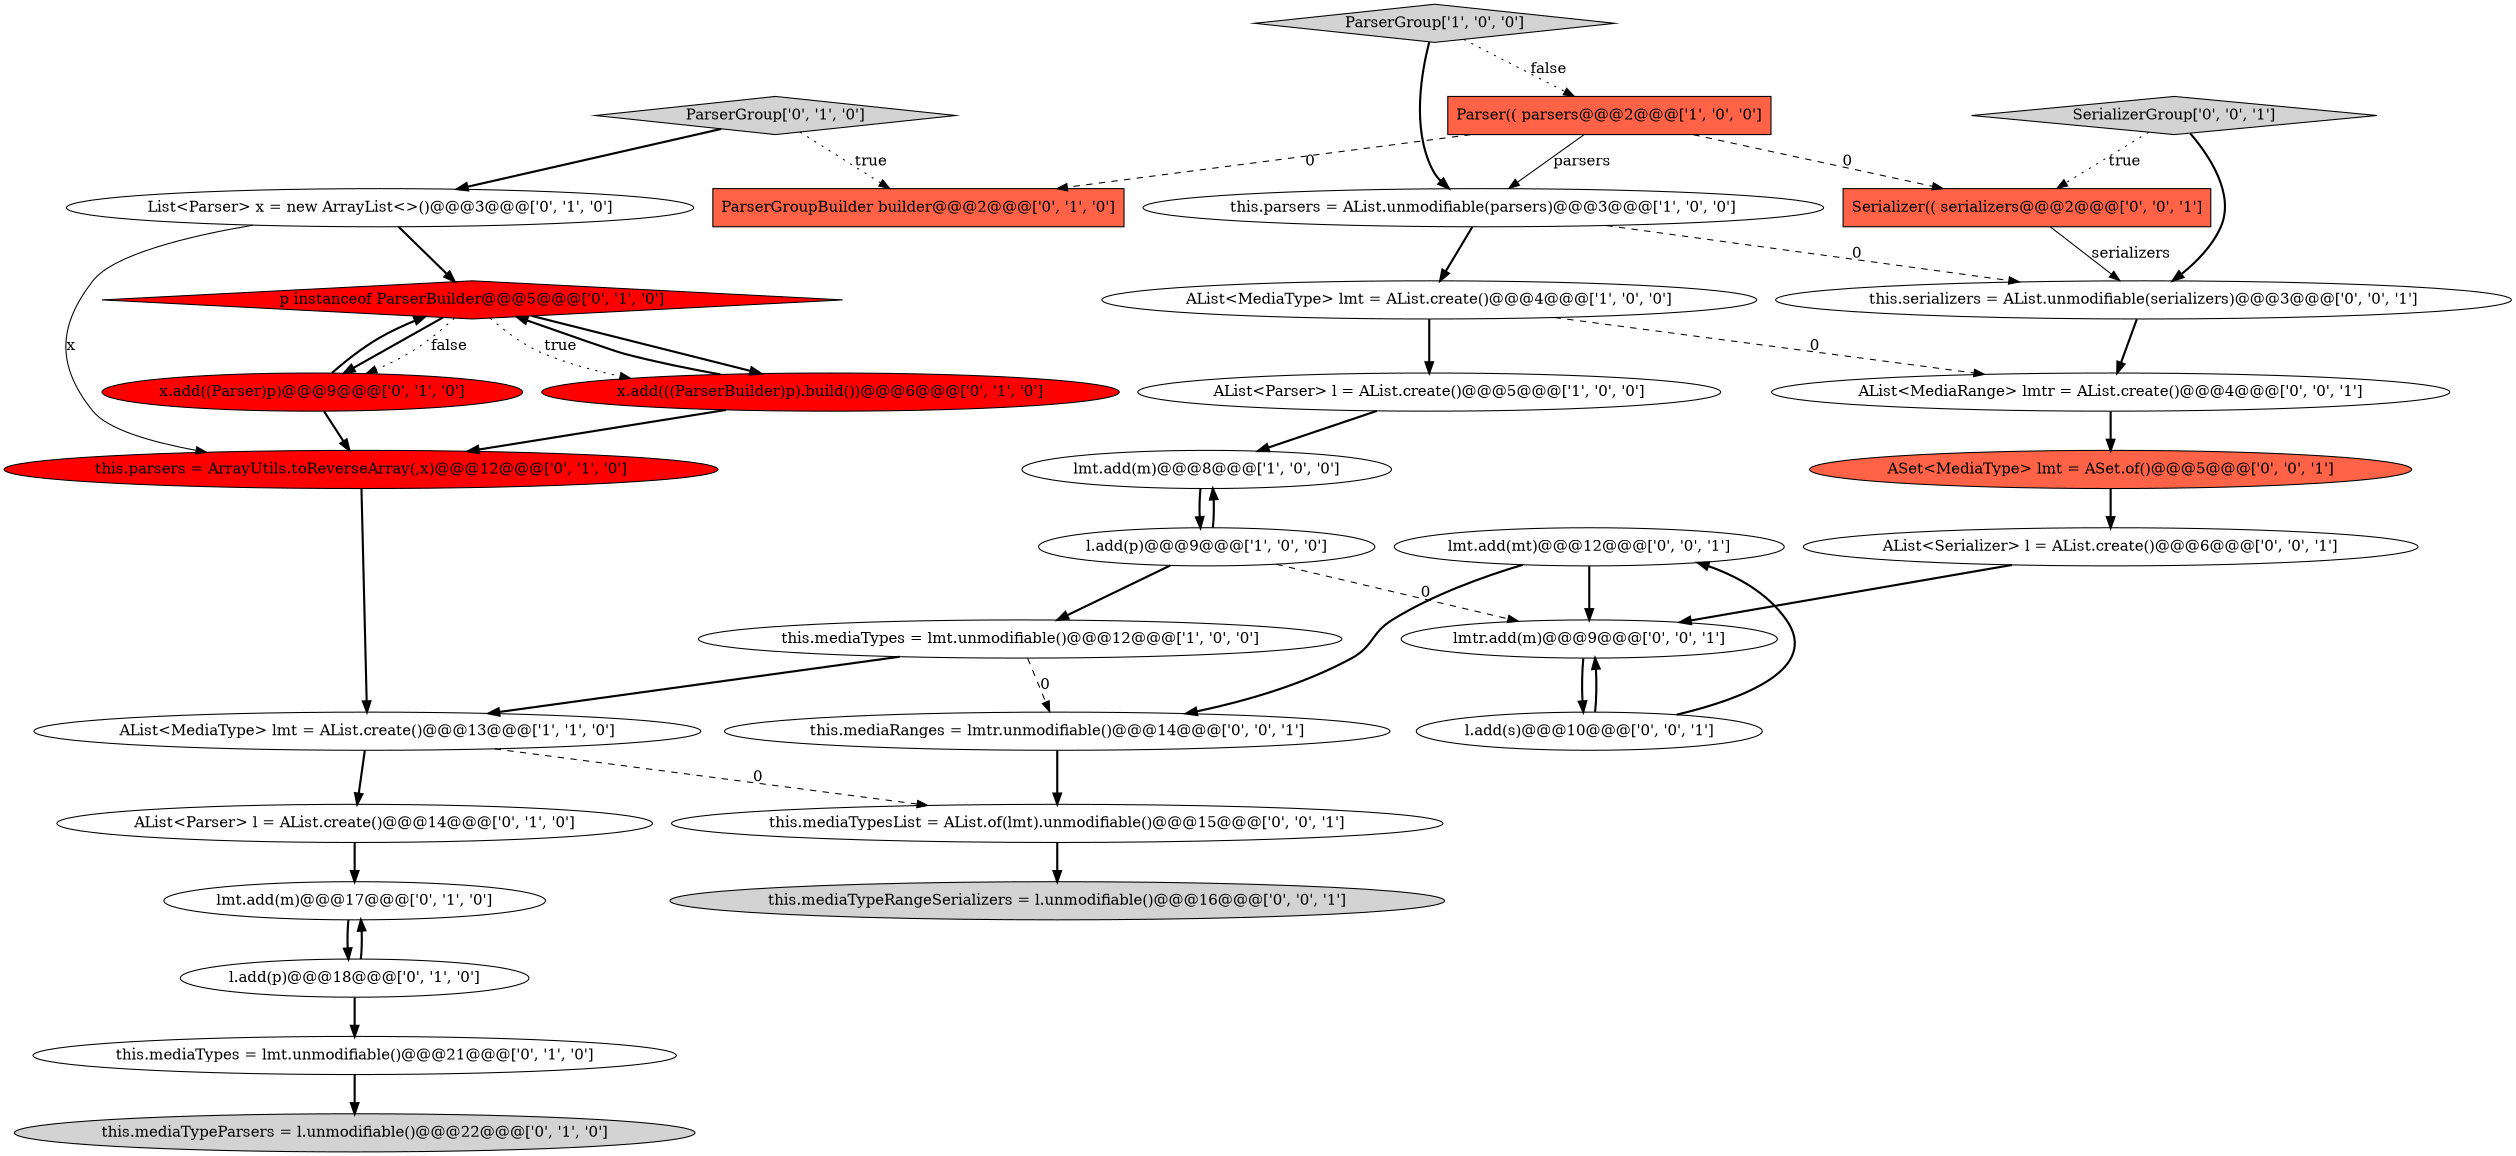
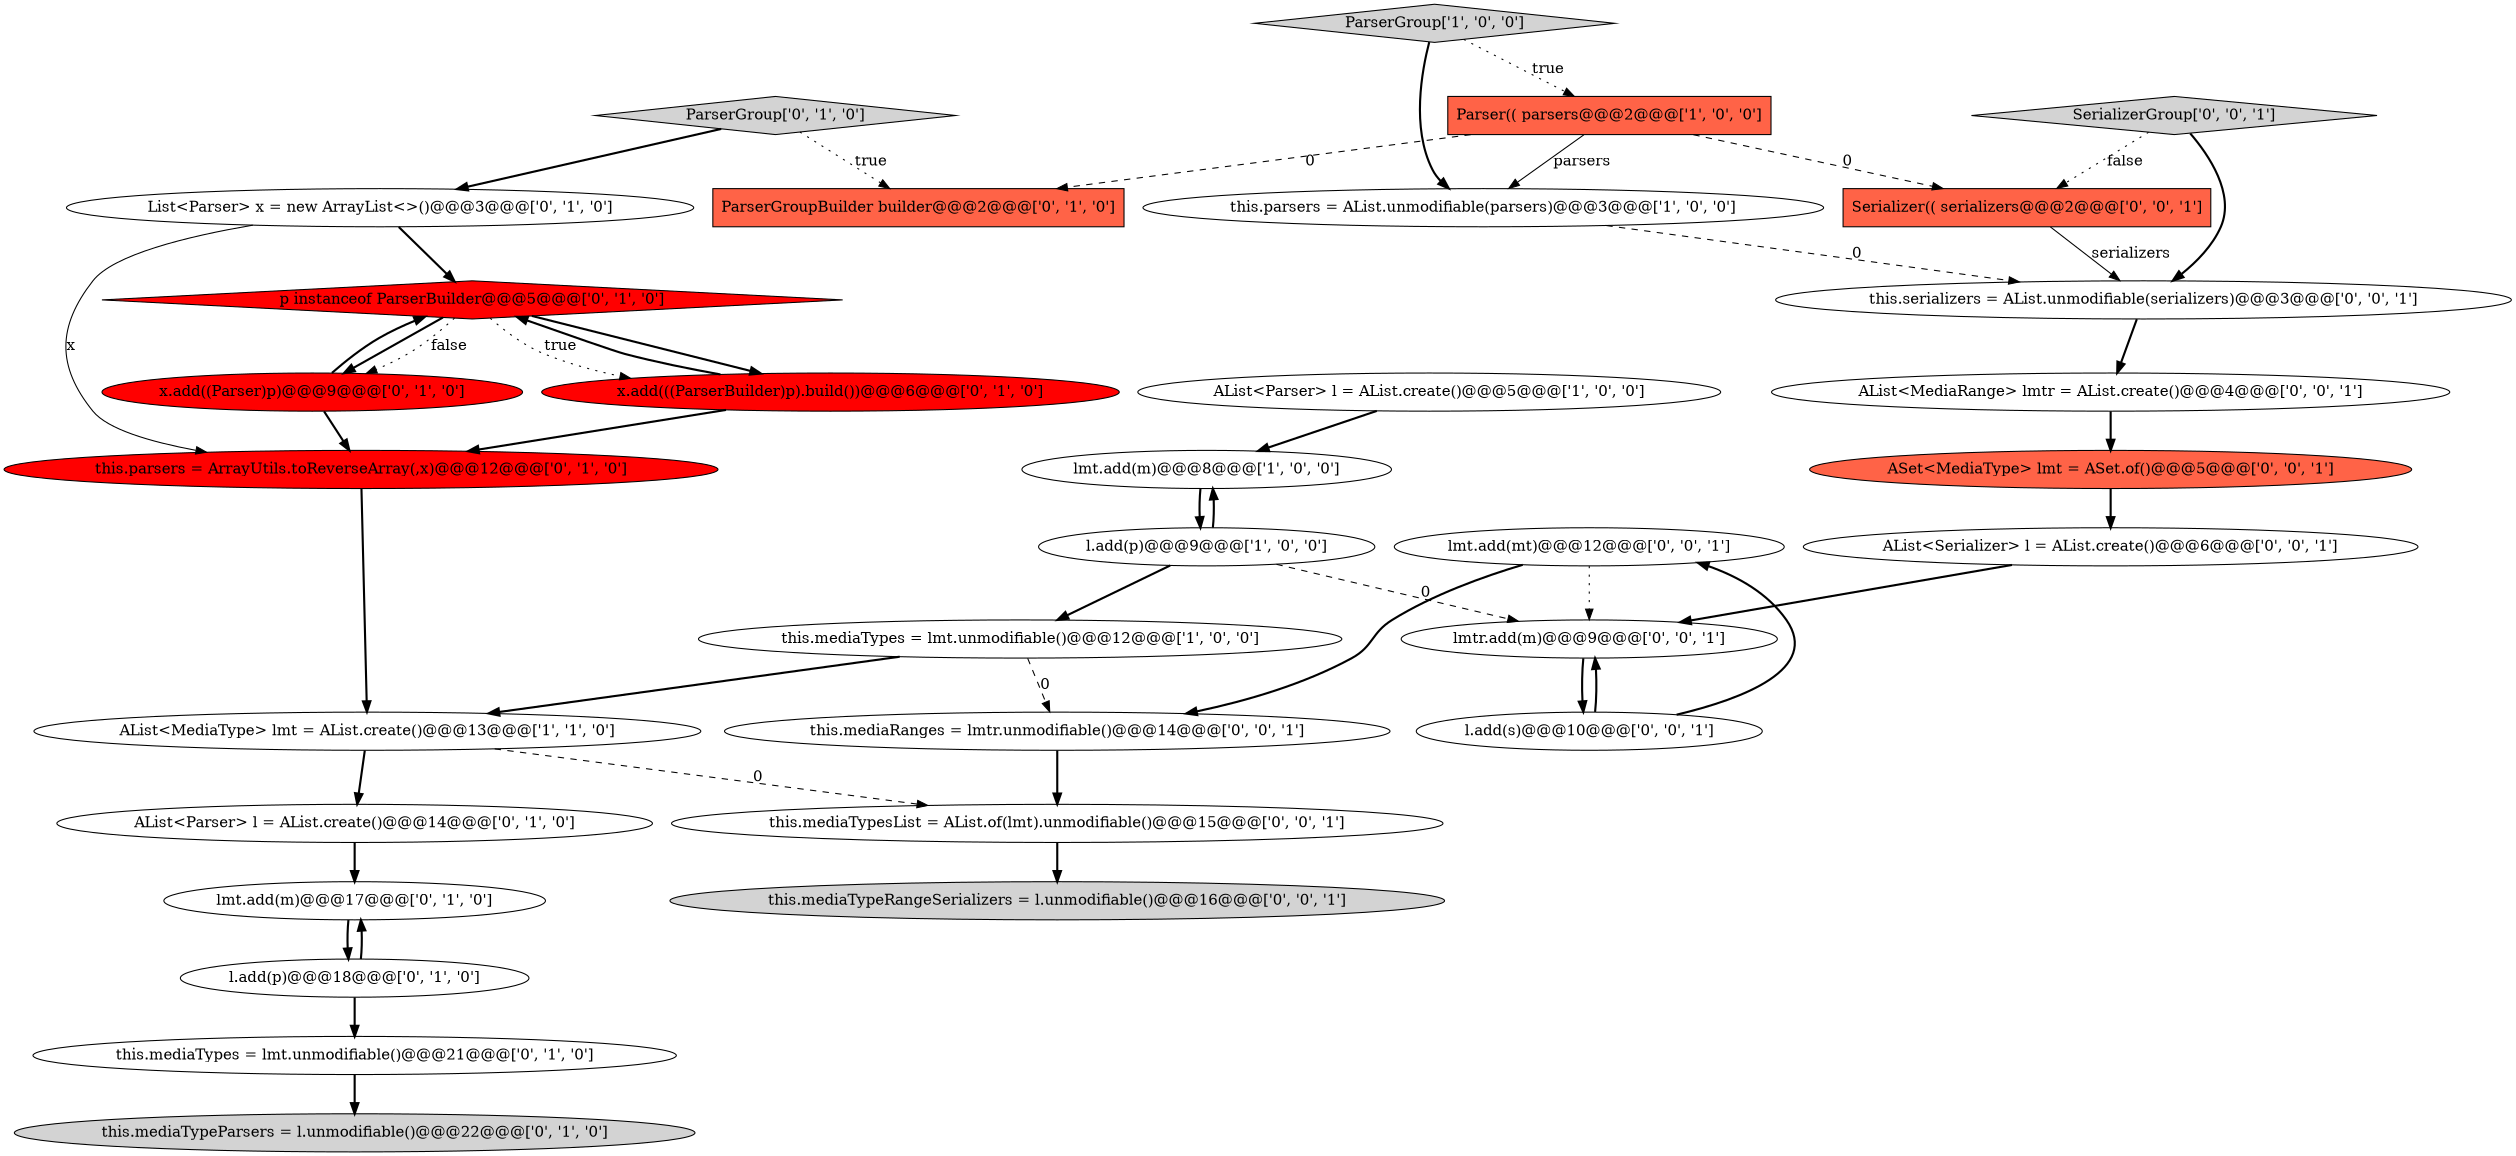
(1548, 69) -> (1548, 69)
(2125, 162) -> (2125, 162)
(1429, 300) -> none
(1589, 588) -> (1589, 588)
